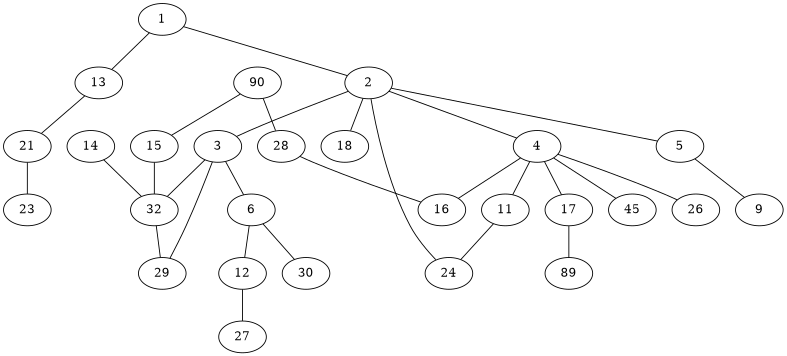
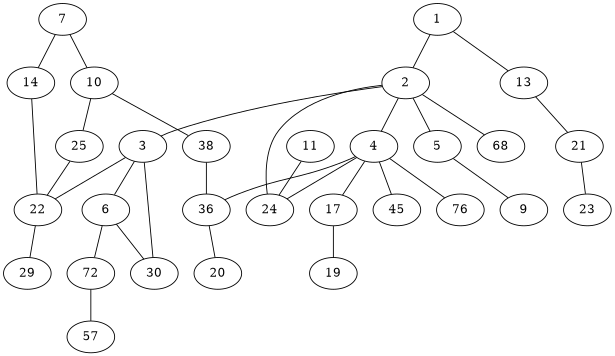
none -> (63, 19)
(258, 83) -> (94, 83)
(154, 146) -> (79, 146)
(281, 146) -> (206, 146)
(345, 146) -> (501, 146)
(521, 178) -> (322, 178)
(154, 210) -> (38, 210)
(442, 210) -> (206, 210)
(696, 210) -> (460, 210)
(193, 211) -> (149, 210)
none -> (218, 273)
(243, 273) -> (91, 273)
(569, 273) -> (333, 273)
(243, 337) -> (91, 337)
